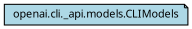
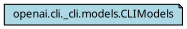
(96, 15) -> (93, 15)
